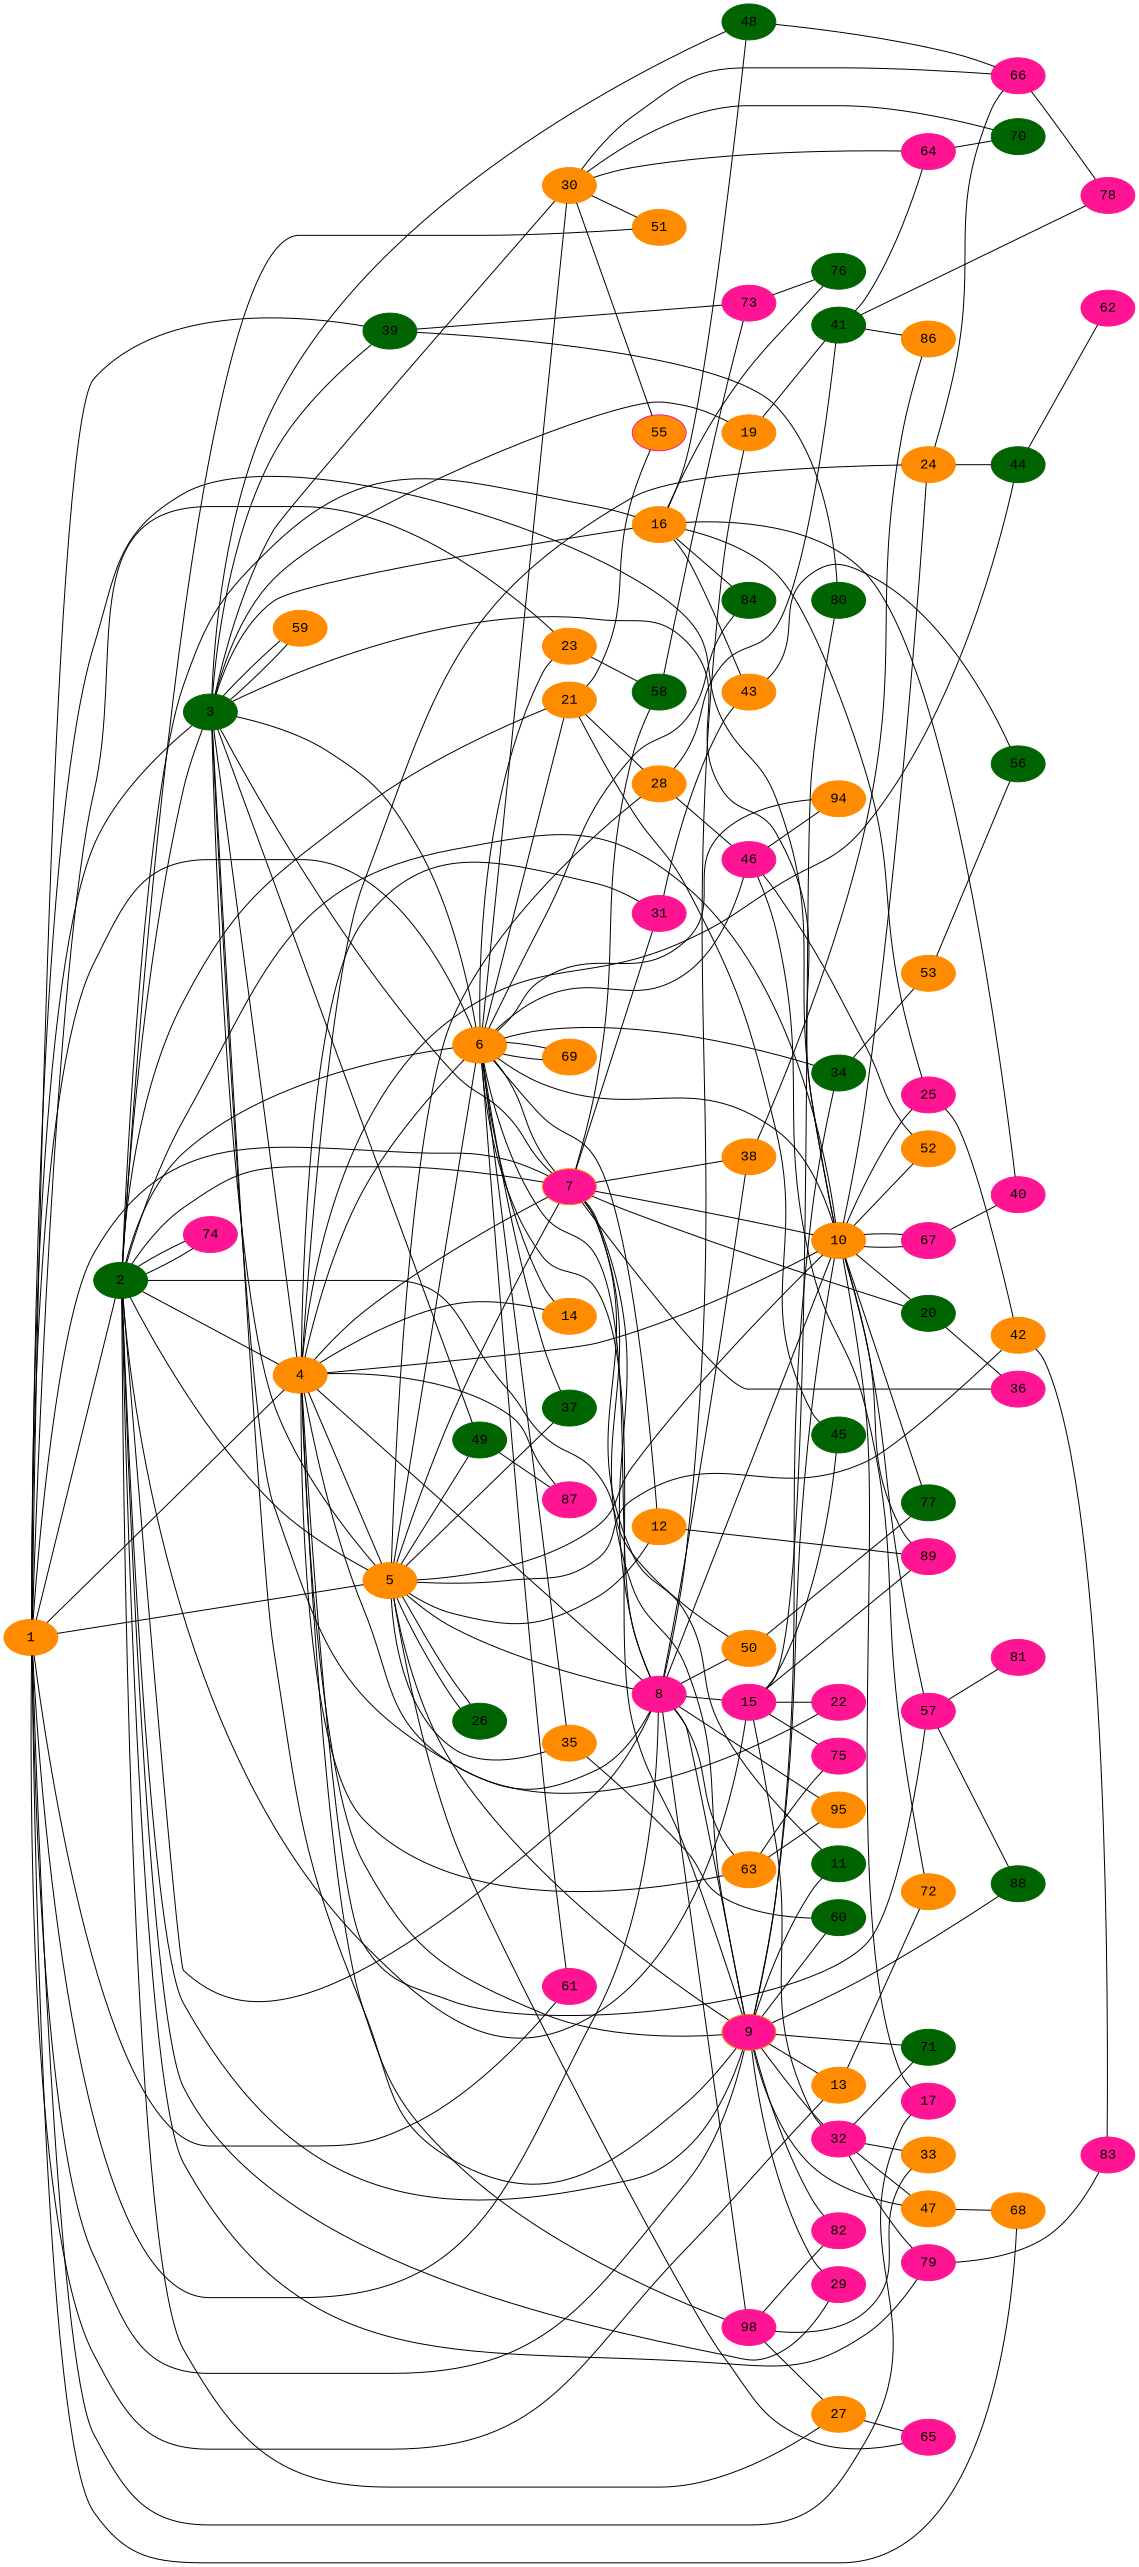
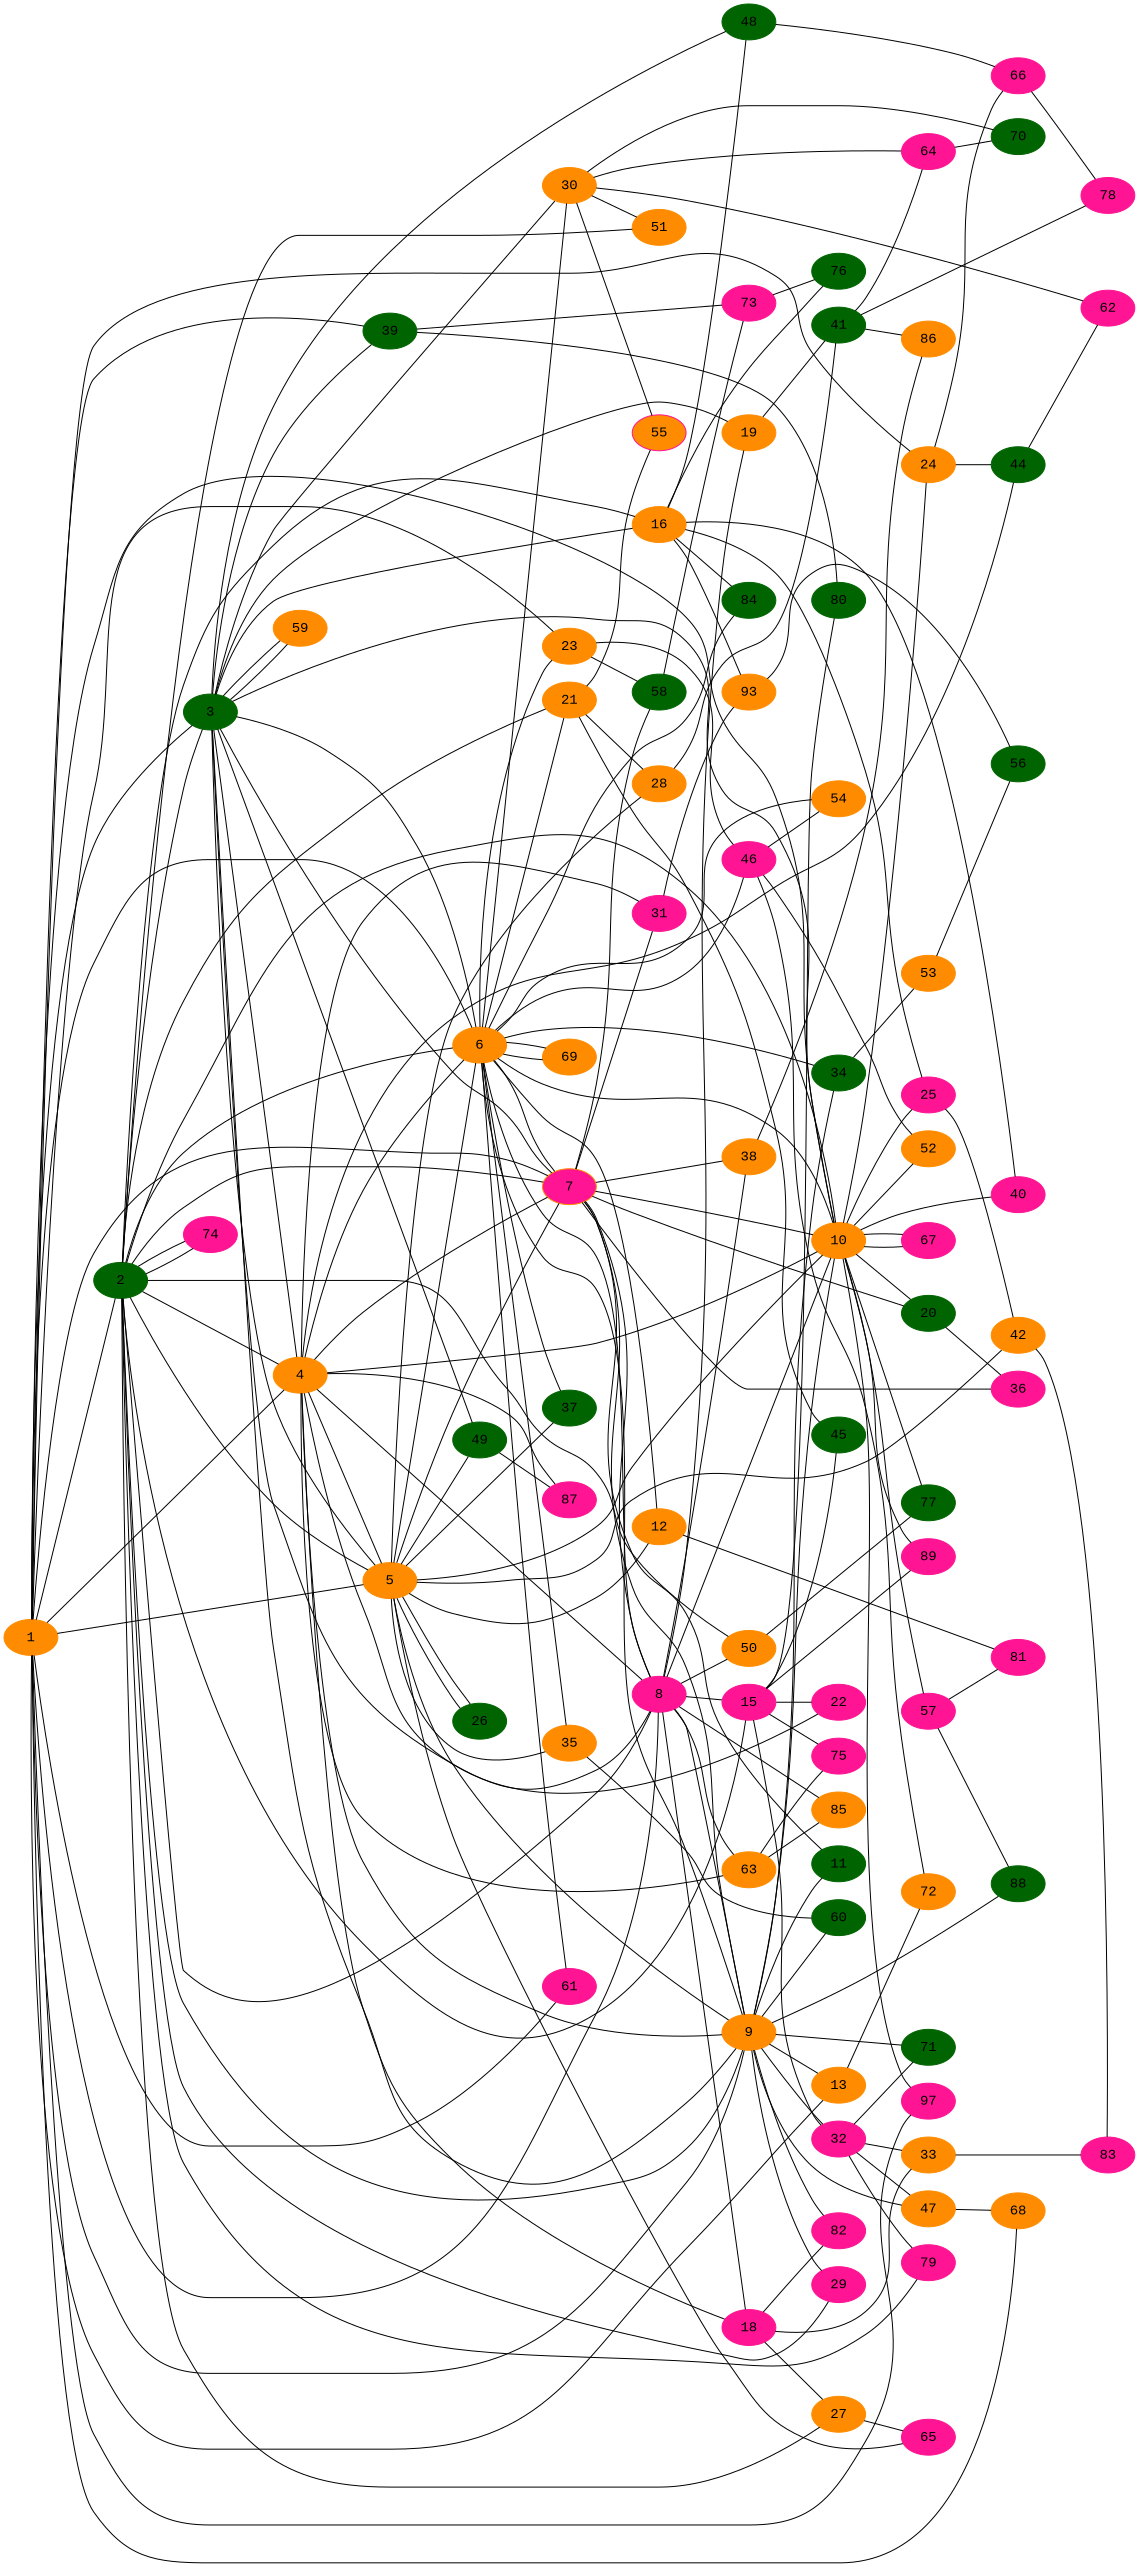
(769, 68) -> (842, 235)
(749, 692) -> (749, 692)
(412, 753) -> (92, 352)
(839, 799) -> (839, 799)
(698, 817) -> (694, 675)
(973, 1218) -> (924, 1208)
(569, 1316) -> none
(783, 1540) -> (839, 1592)
(515, 1654) -> none
(839, 1810) -> (839, 1810)
(447, 1999) -> none
(749, 2032) -> (749, 2032)
(928, 2101) -> (928, 2101)
(1042, 2240) -> (1018, 2155)
(749, 2328) -> (749, 2328)
